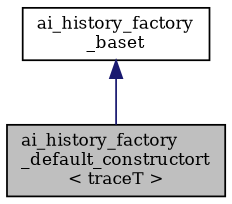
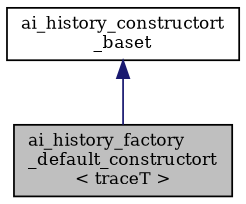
(116, 34) -> (123, 34)
